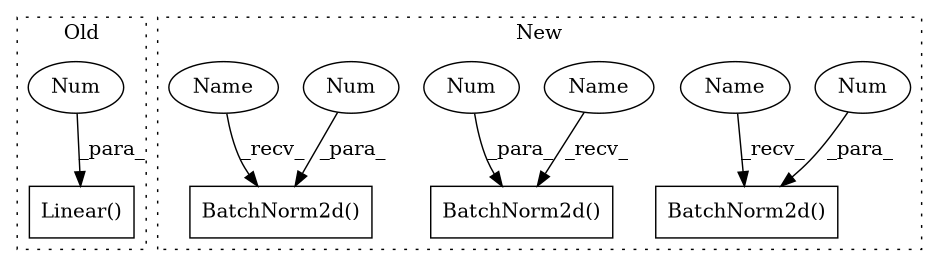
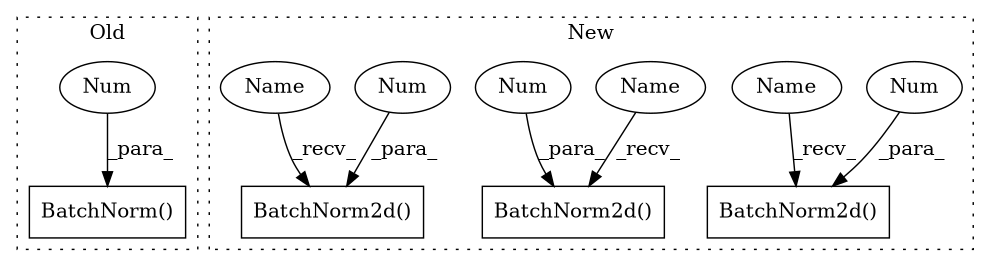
(82, 212) -> (108, 212)
